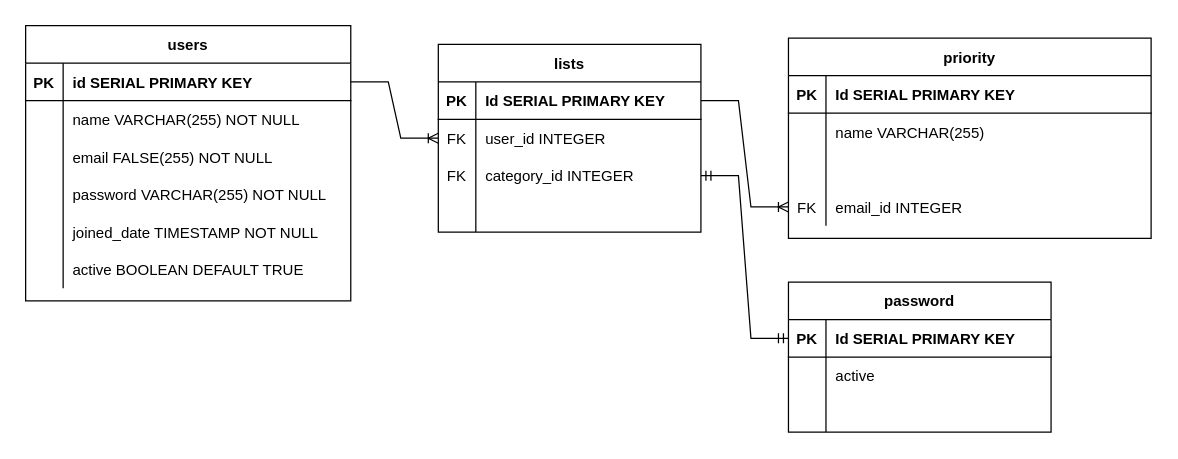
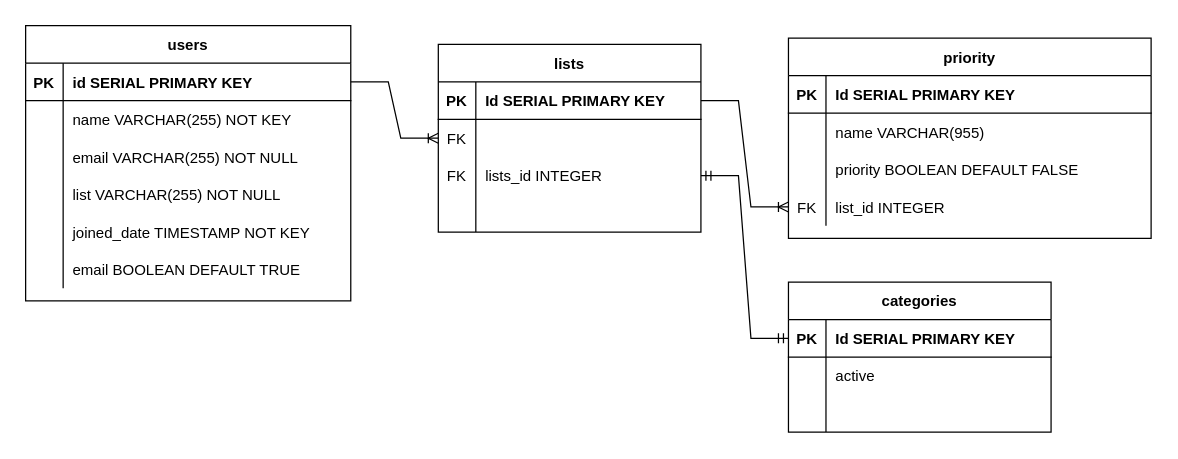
(176, 120) -> (172, 120)
(904, 133) -> (904, 133)
(588, 138) -> none
(168, 158) -> (176, 158)
none -> (988, 169)
(561, 176) -> (544, 176)
(193, 195) -> (172, 195)
(894, 208) -> (890, 208)
(191, 233) -> (187, 233)
(178, 270) -> (172, 270)
(919, 301) -> (919, 301)
